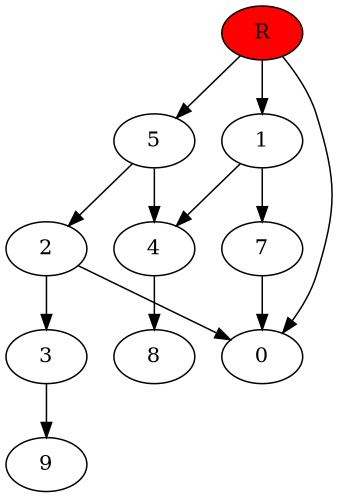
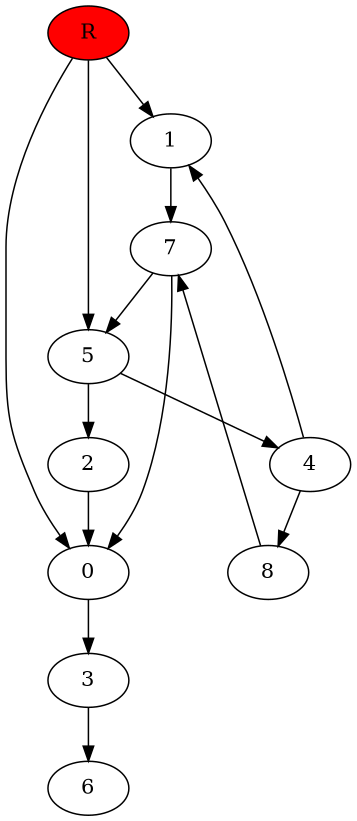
(214, 189) -> (260, 304)
(46, 295) -> (88, 619)
none -> (134, 297)
none -> (218, 405)
(46, 465) -> (88, 788)
